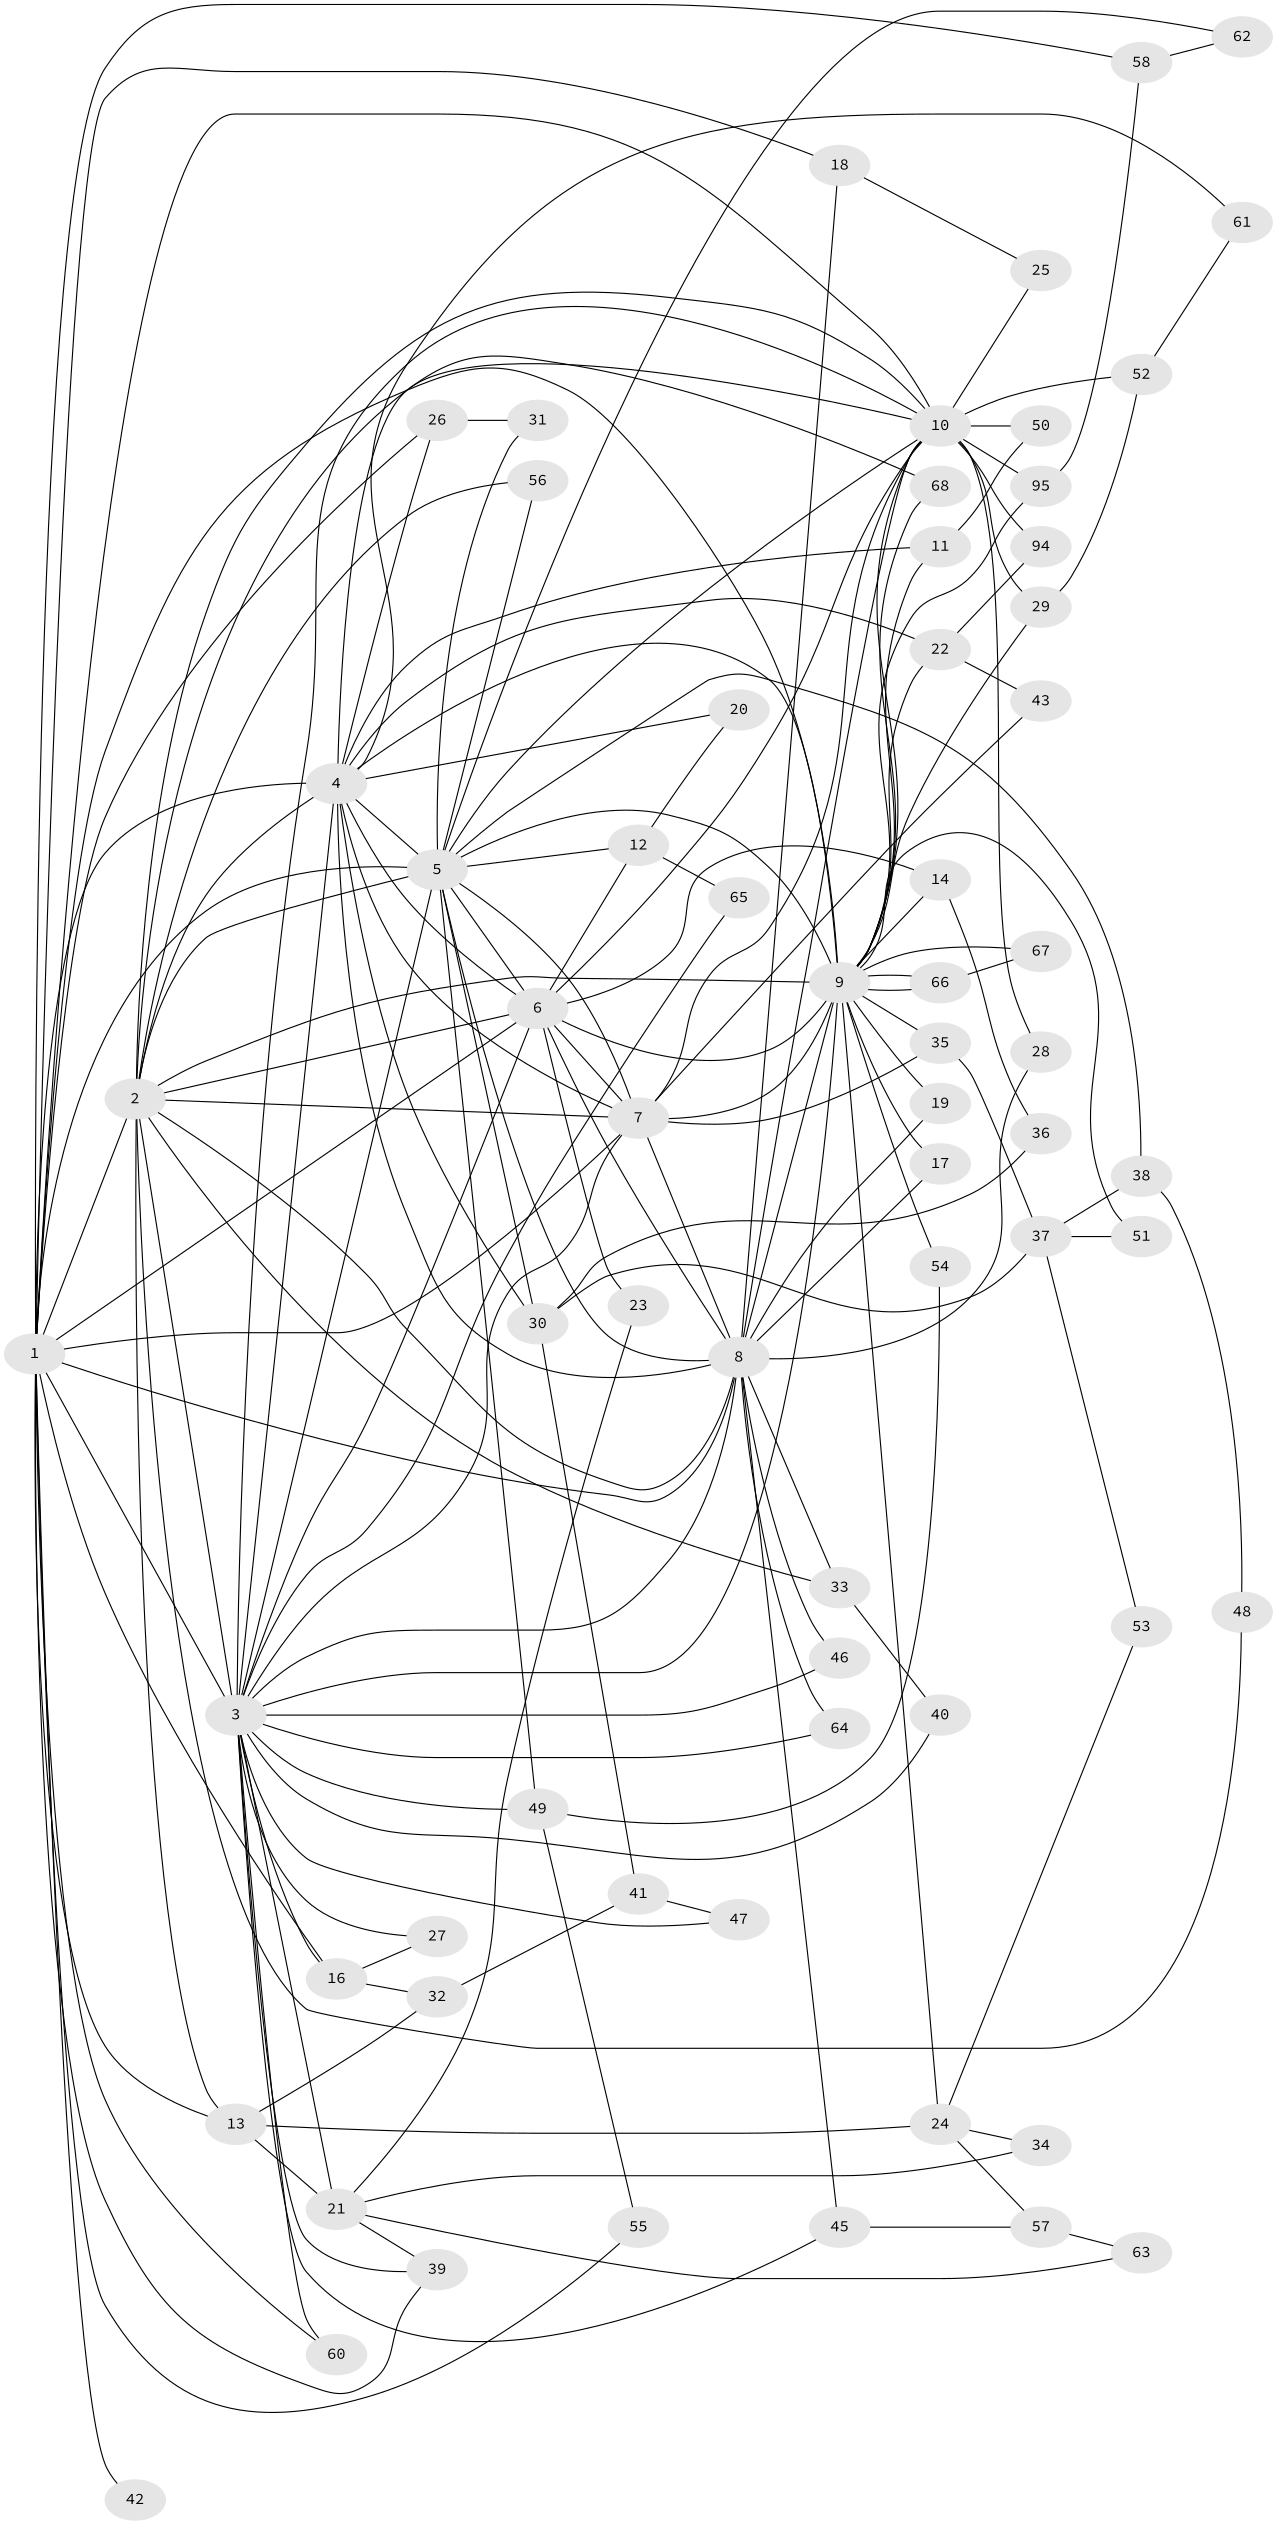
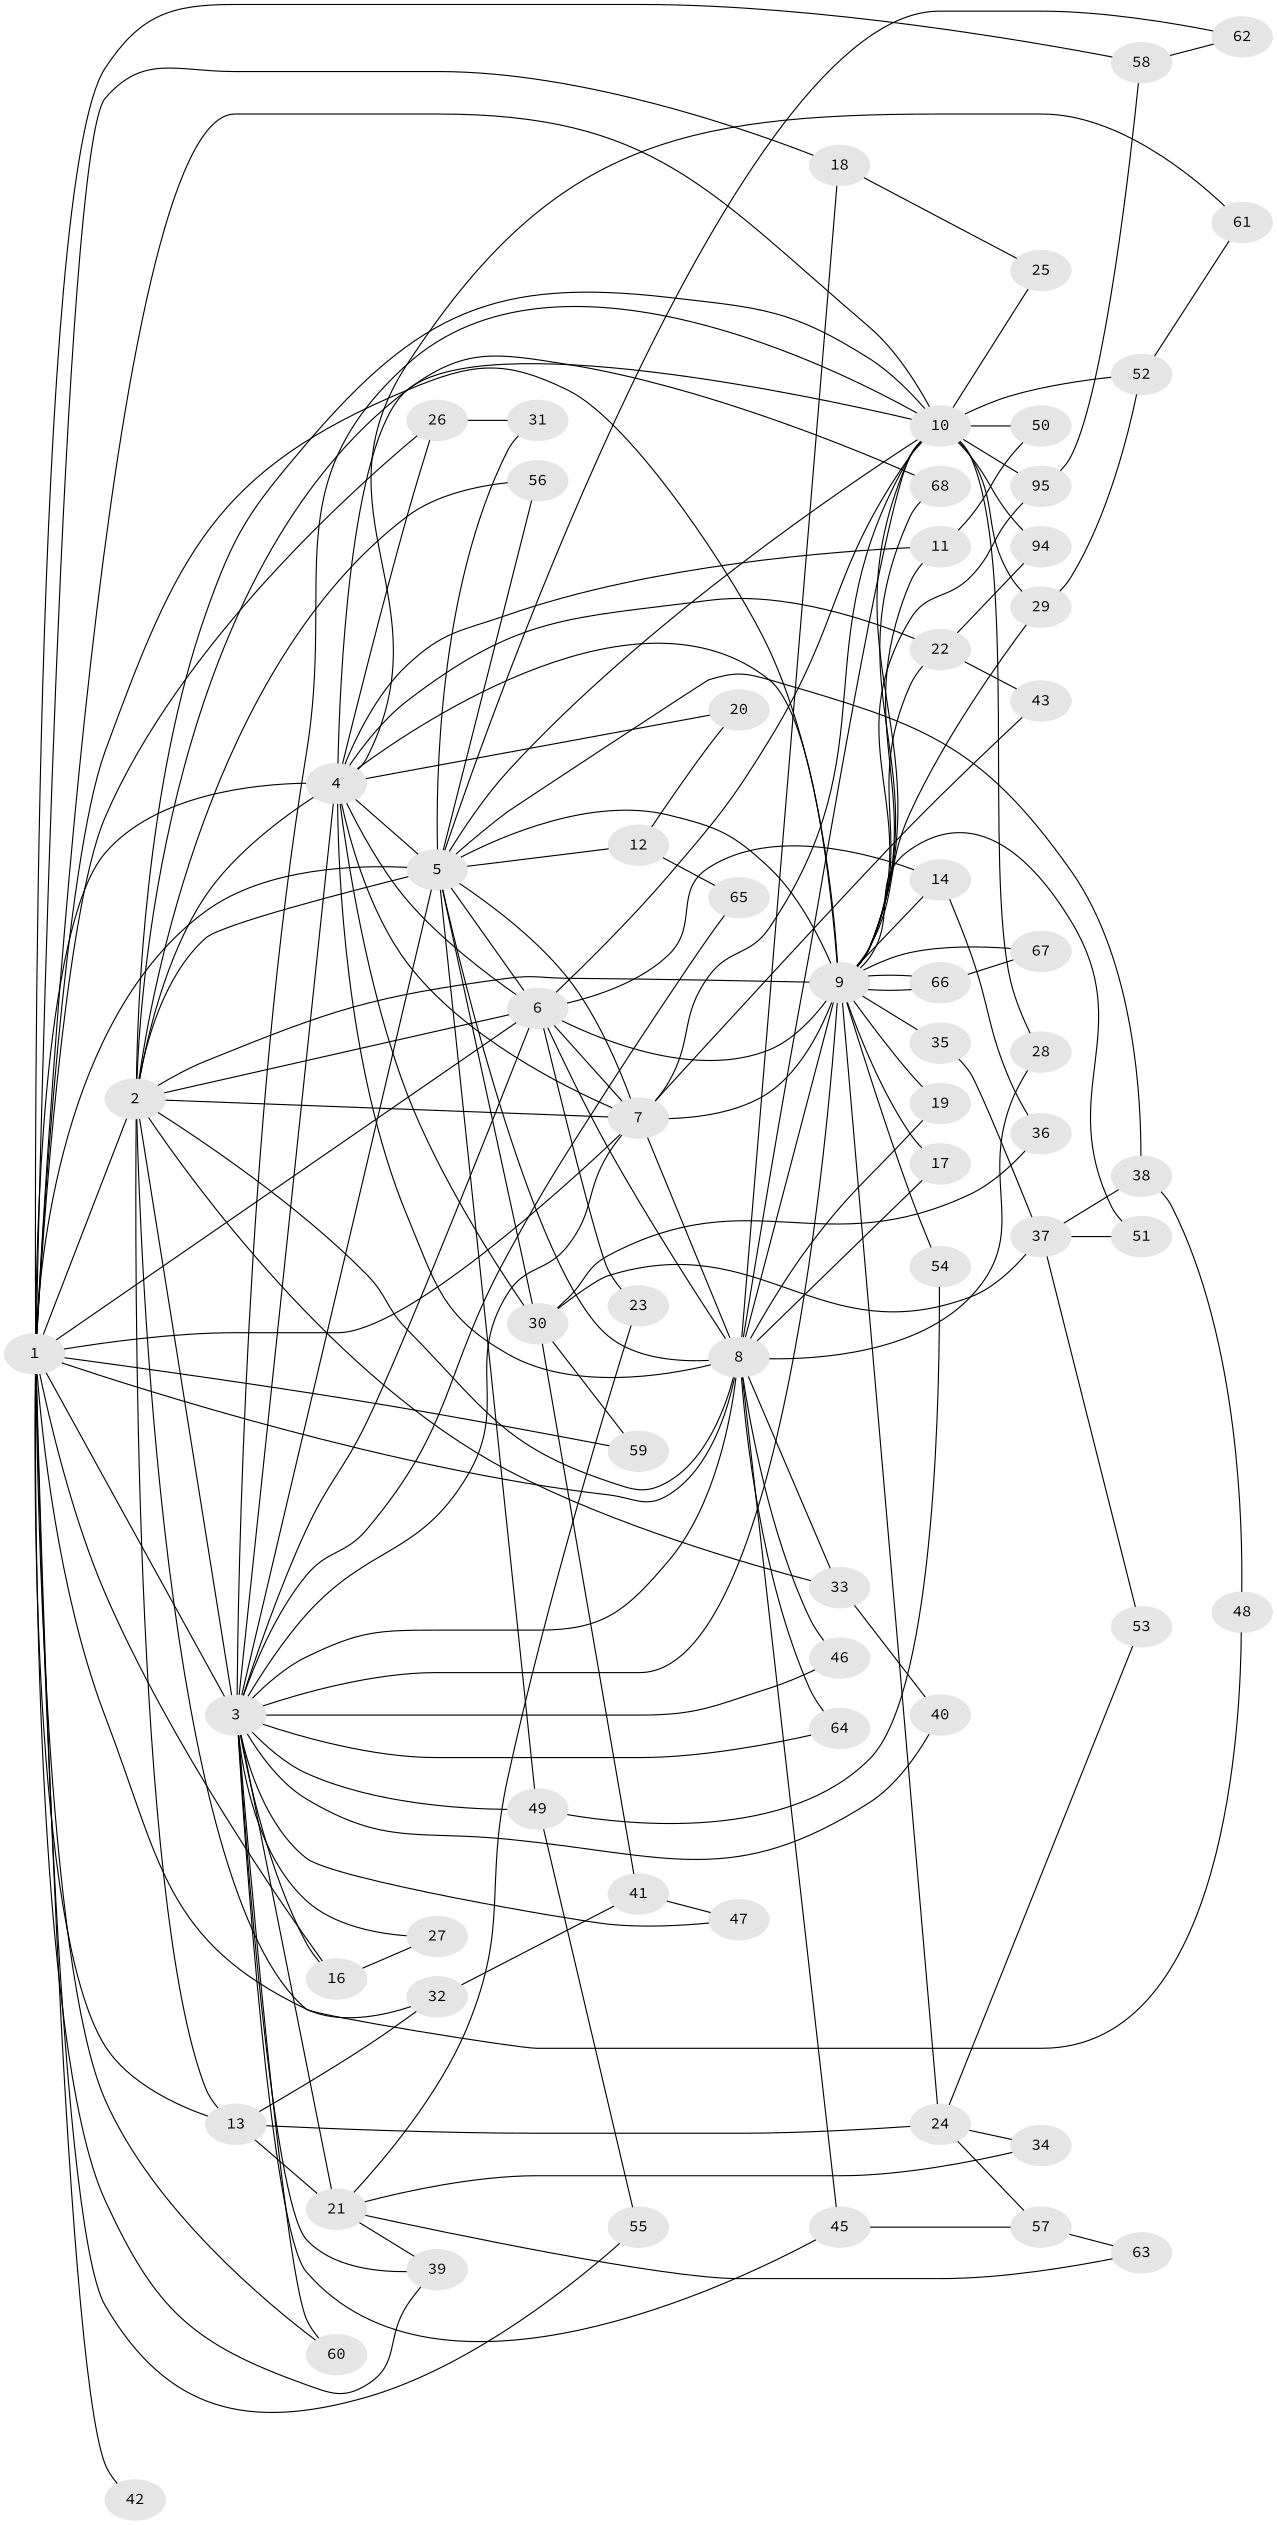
(588, 927) -> none
(792, 1113) -> none
none -> (638, 1451)
(387, 1988) -> (127, 1776)
